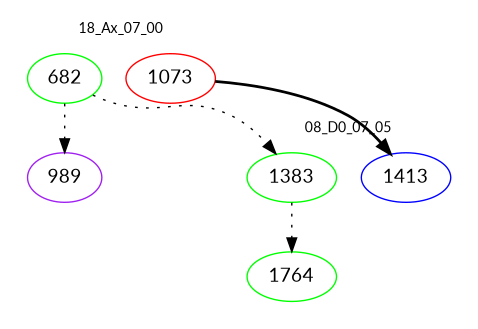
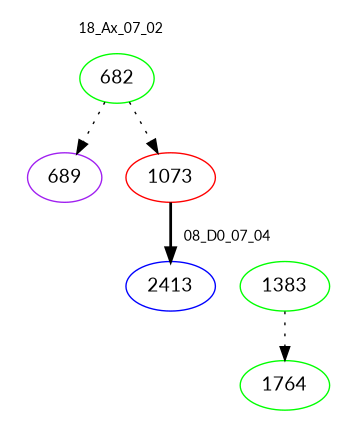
(121, 30) -> (121, 30)
(185, 106) -> (140, 122)
(349, 129) -> (228, 237)
(65, 178) -> (65, 178)
(406, 178) -> (171, 286)
